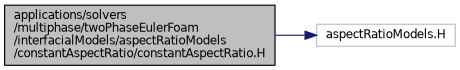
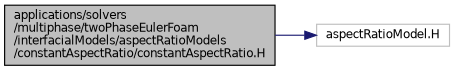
(386, 35) -> (383, 35)
